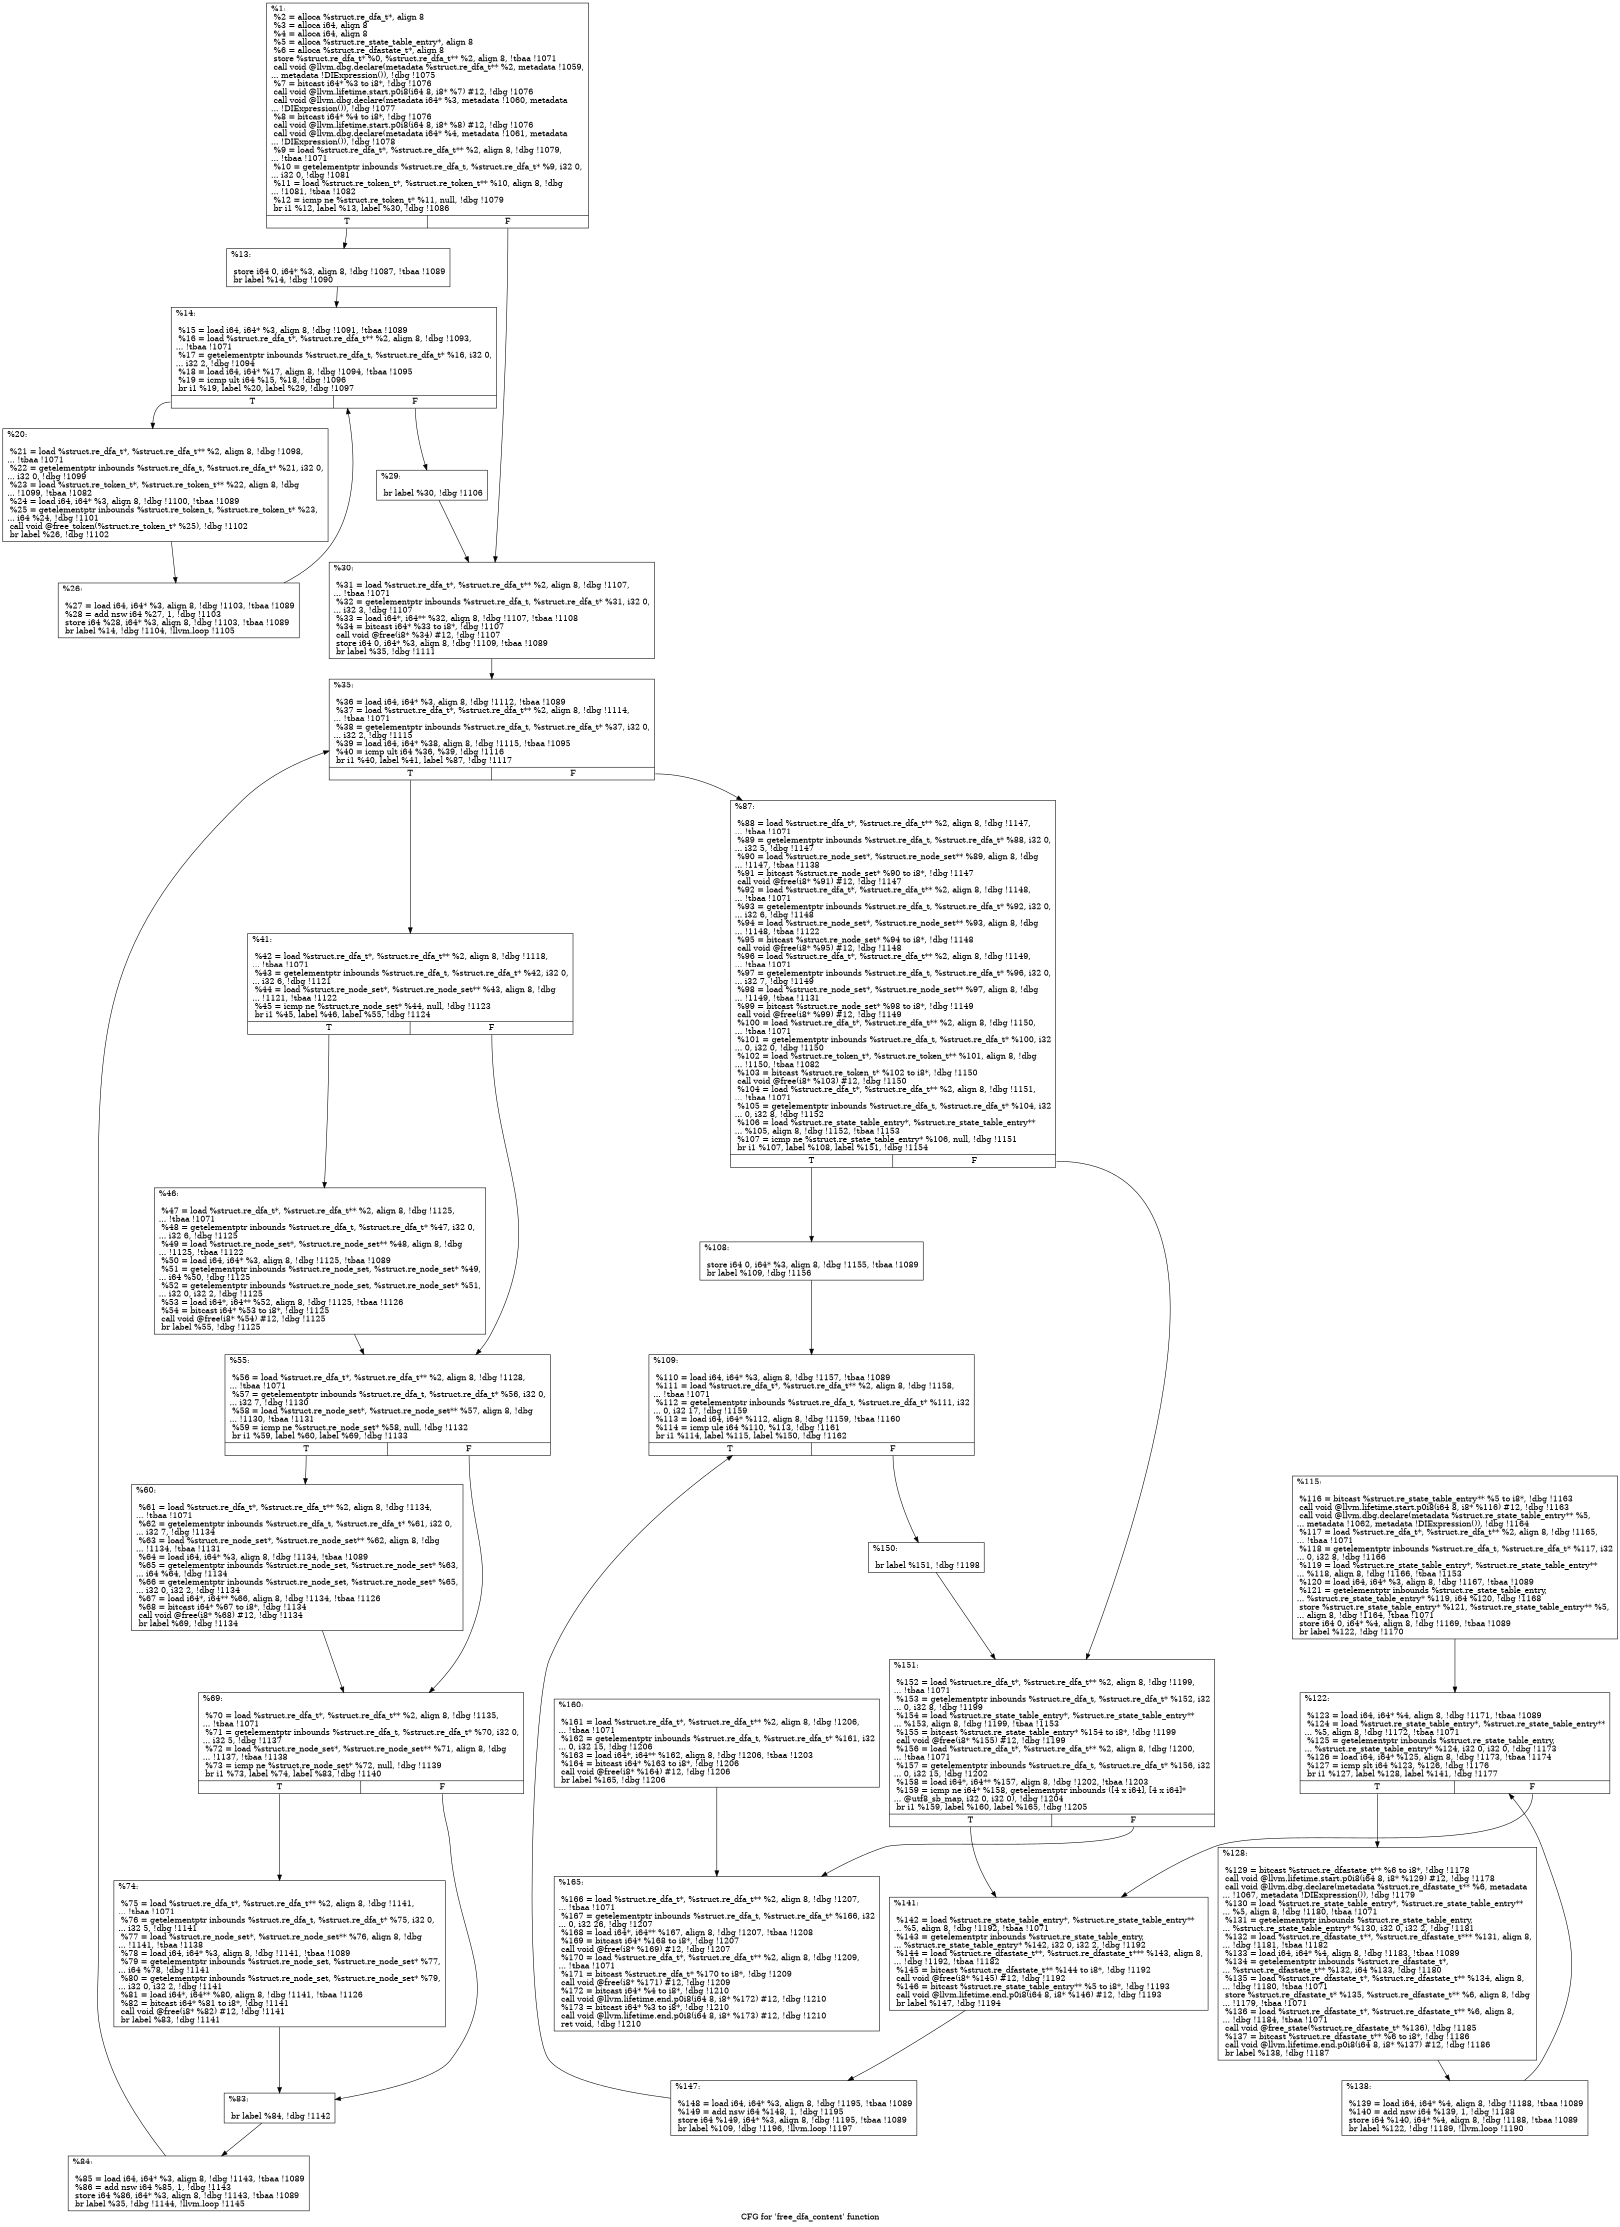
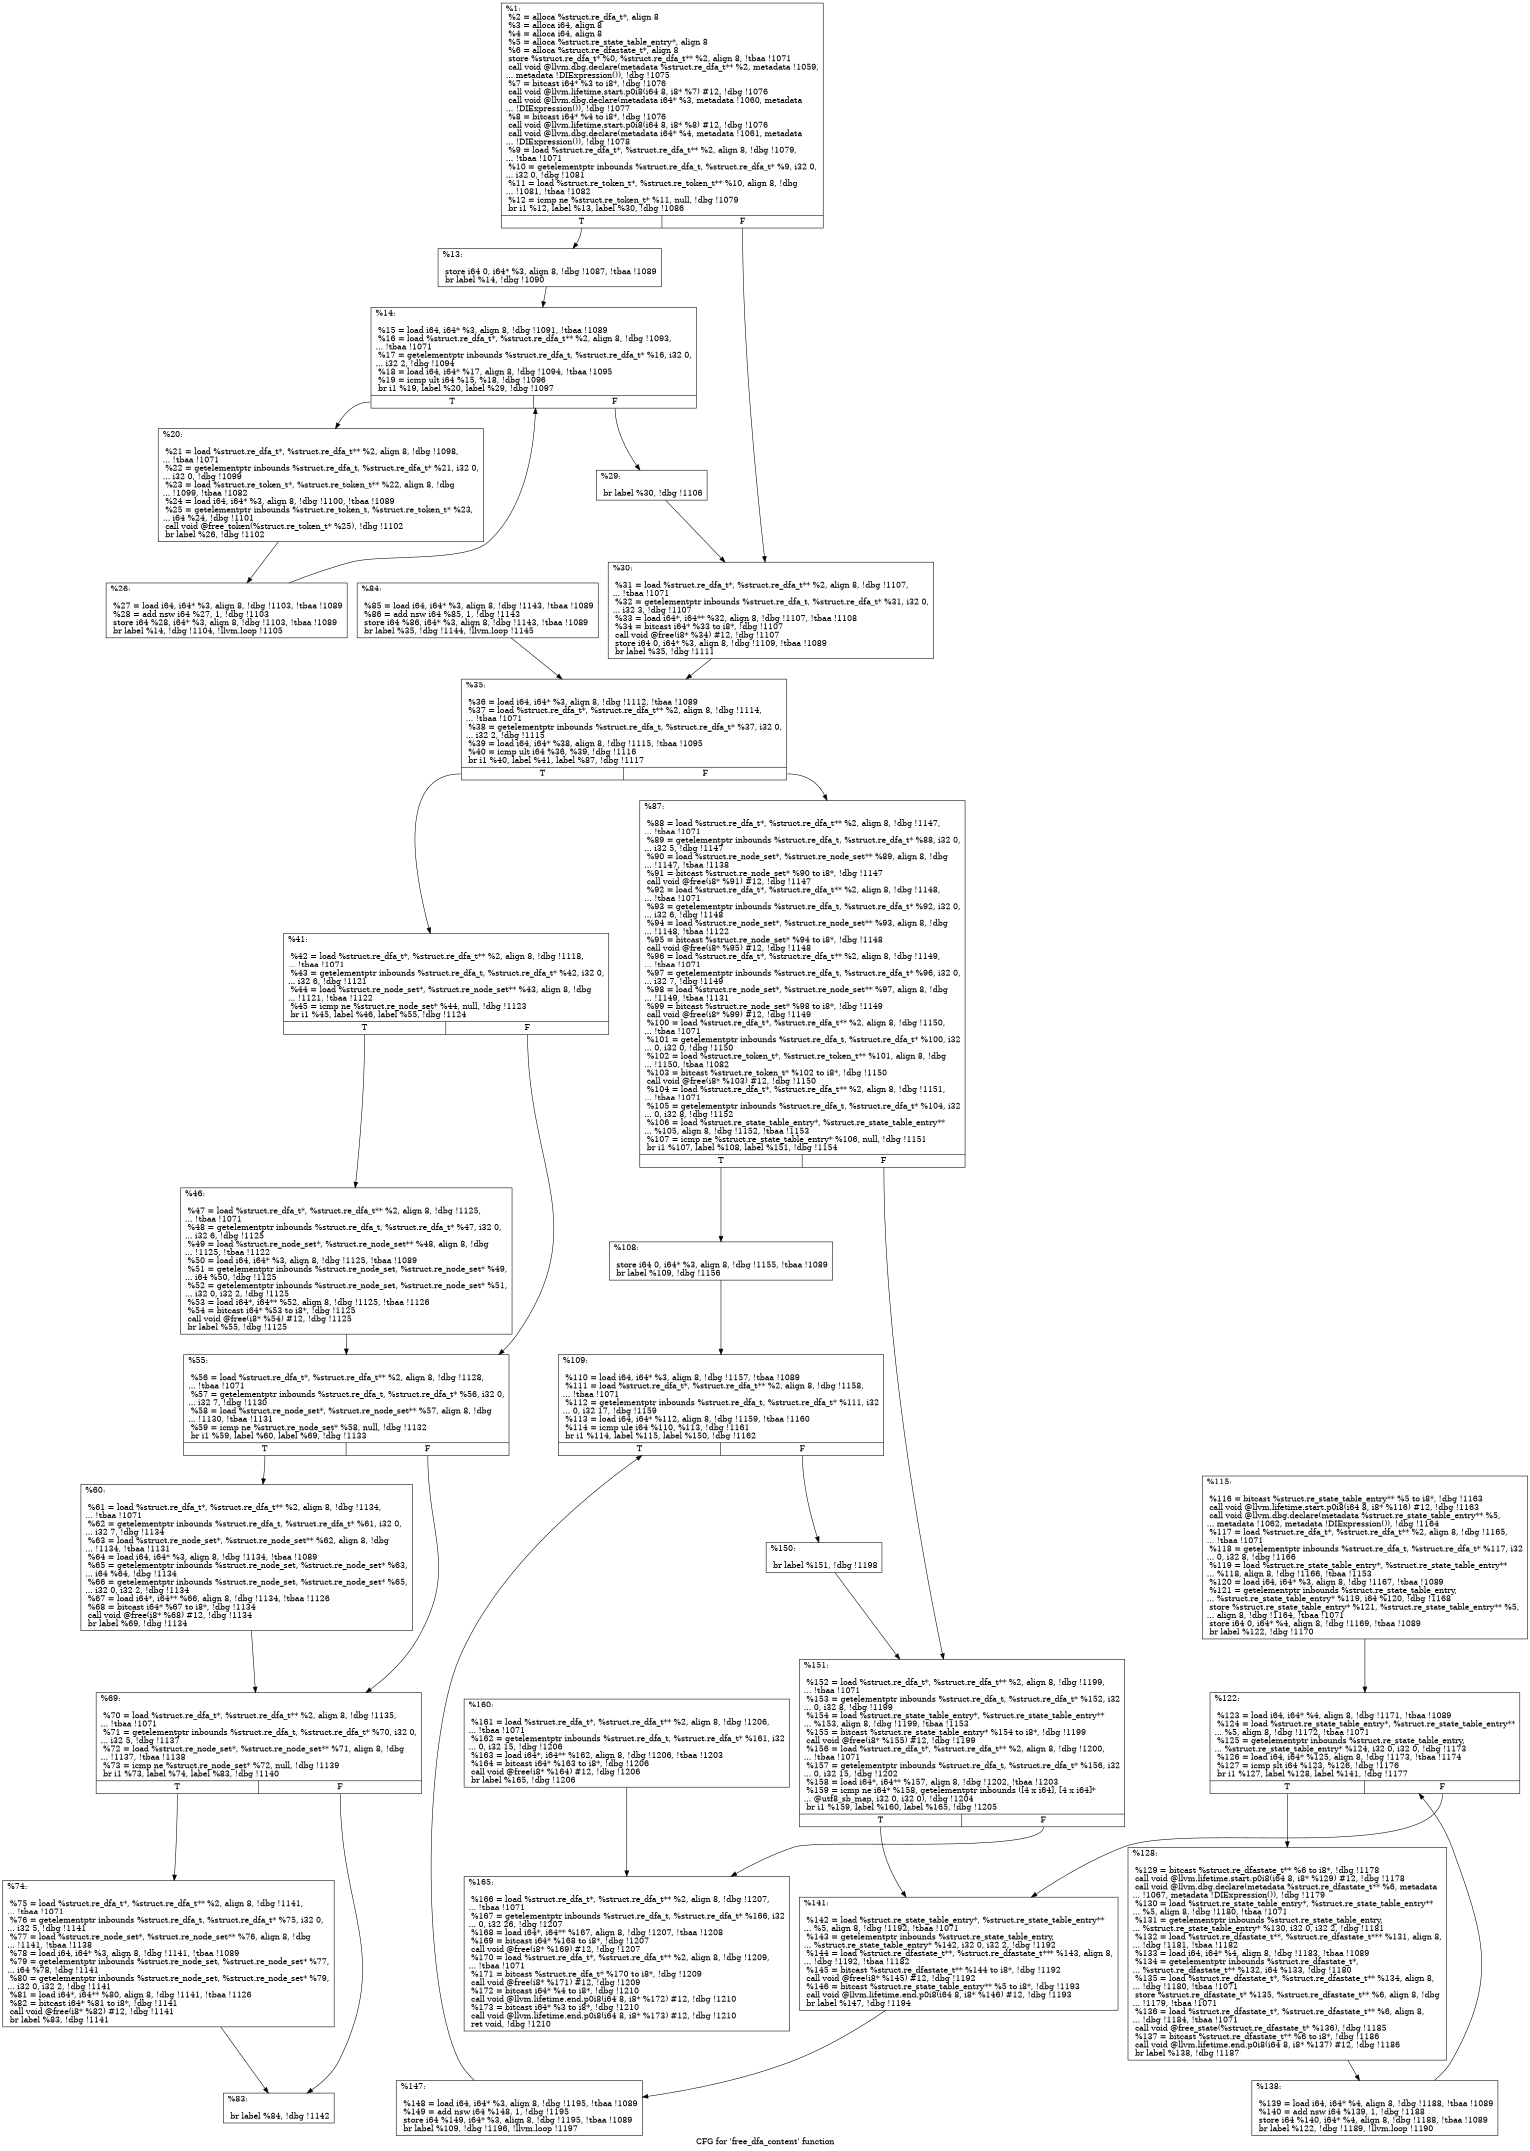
(244, 2138) -> none
